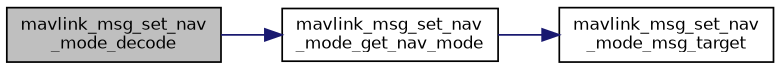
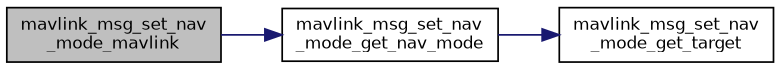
(114, 35) -> (114, 35)
(666, 35) -> (666, 35)
